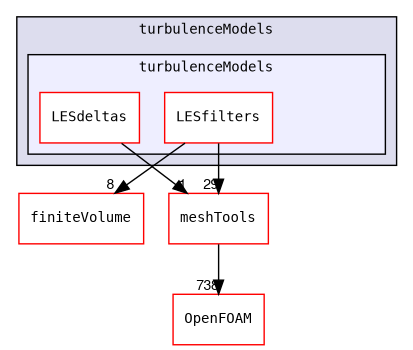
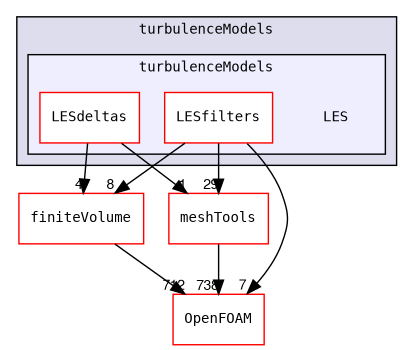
none -> (336, 118)
none -> (86, 161)
none -> (287, 212)
none -> (144, 265)
